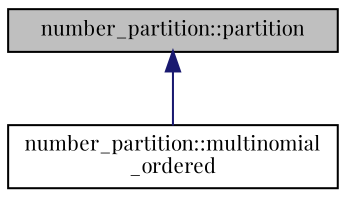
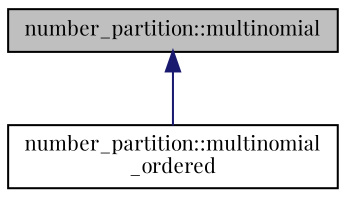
(173, 31) -> (173, 31)
